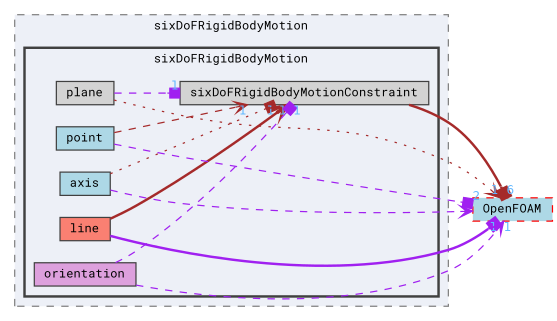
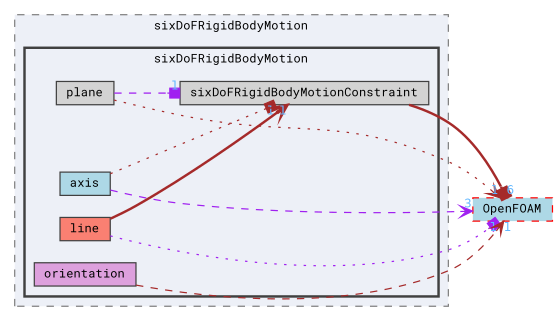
(85, 138) -> none
(206, 195) -> none
(301, 265) -> (301, 265)
(390, 288) -> (390, 288)
